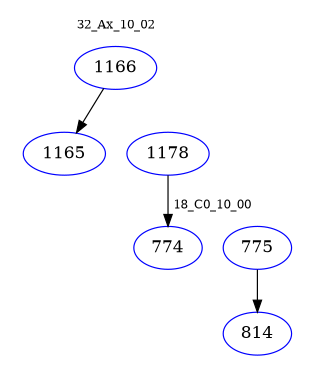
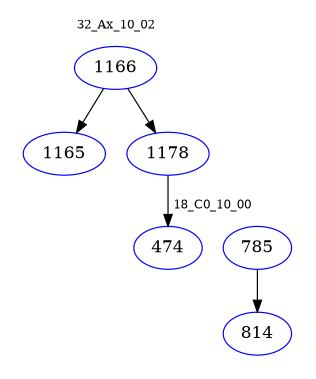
none -> (138, 105)
(168, 248) -> (168, 248)
(257, 248) -> (257, 248)
